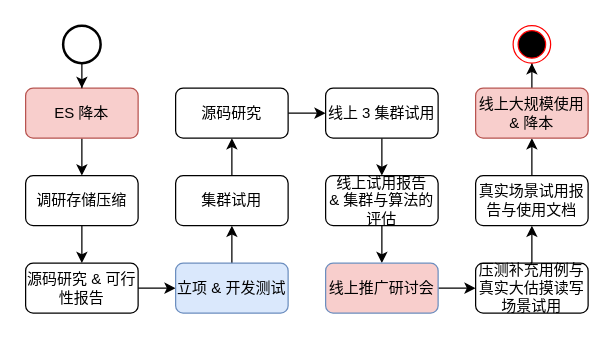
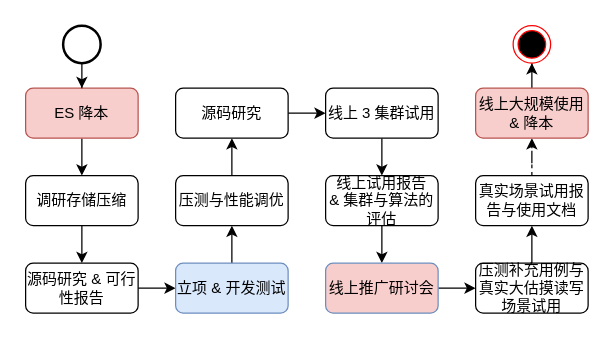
(532, 167) -> (532, 167)
(232, 201) -> (232, 201)
